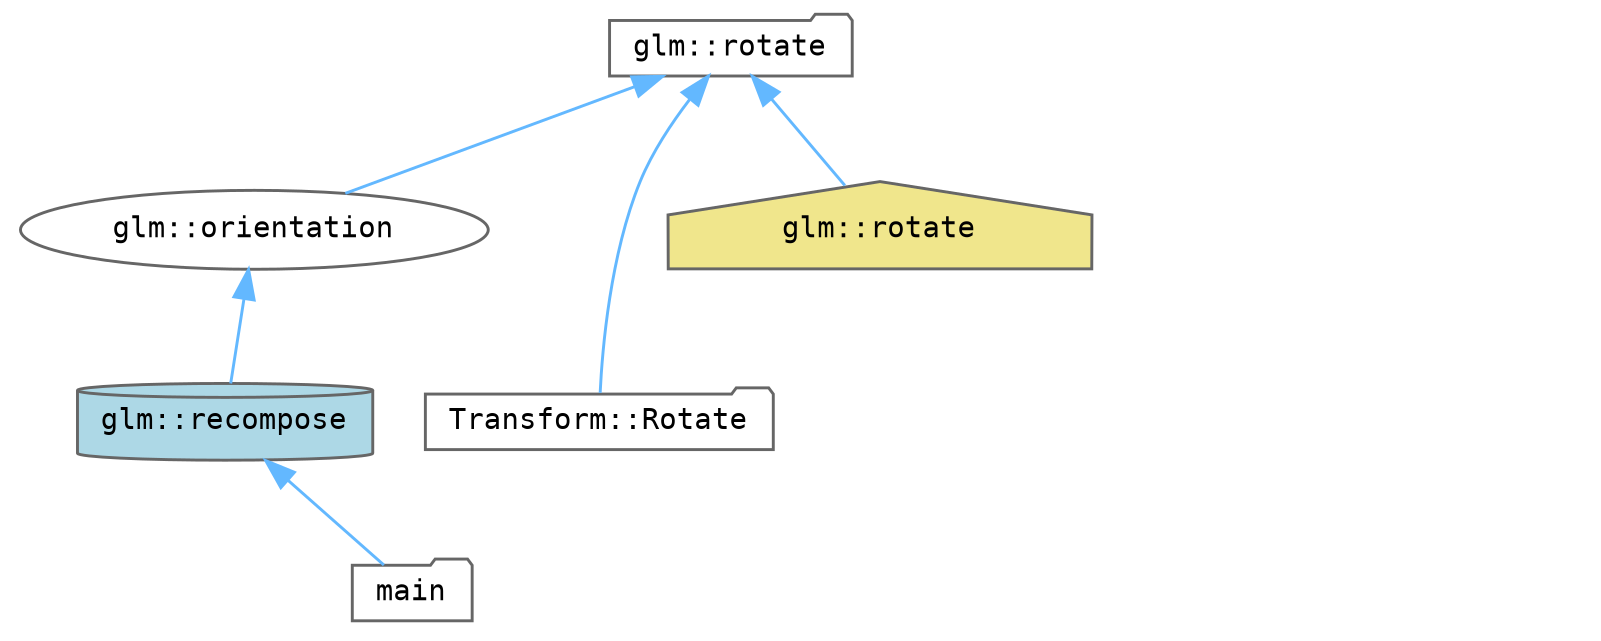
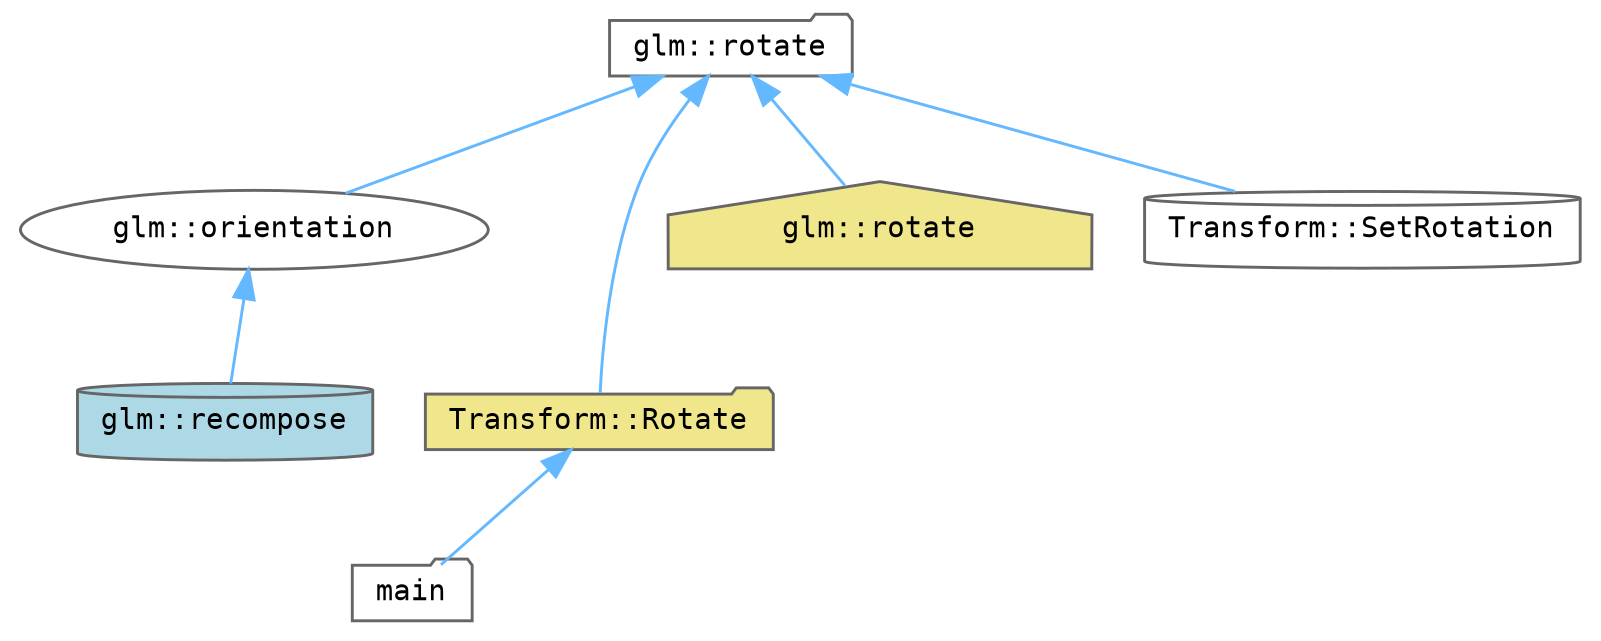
none -> (1362, 230)
(599, 422) -> (599, 422)
(336, 523) -> (495, 517)
